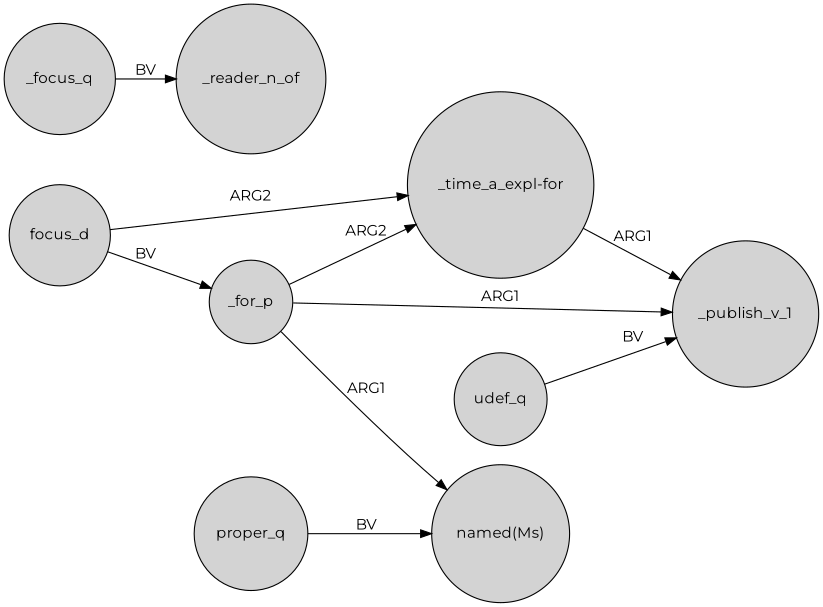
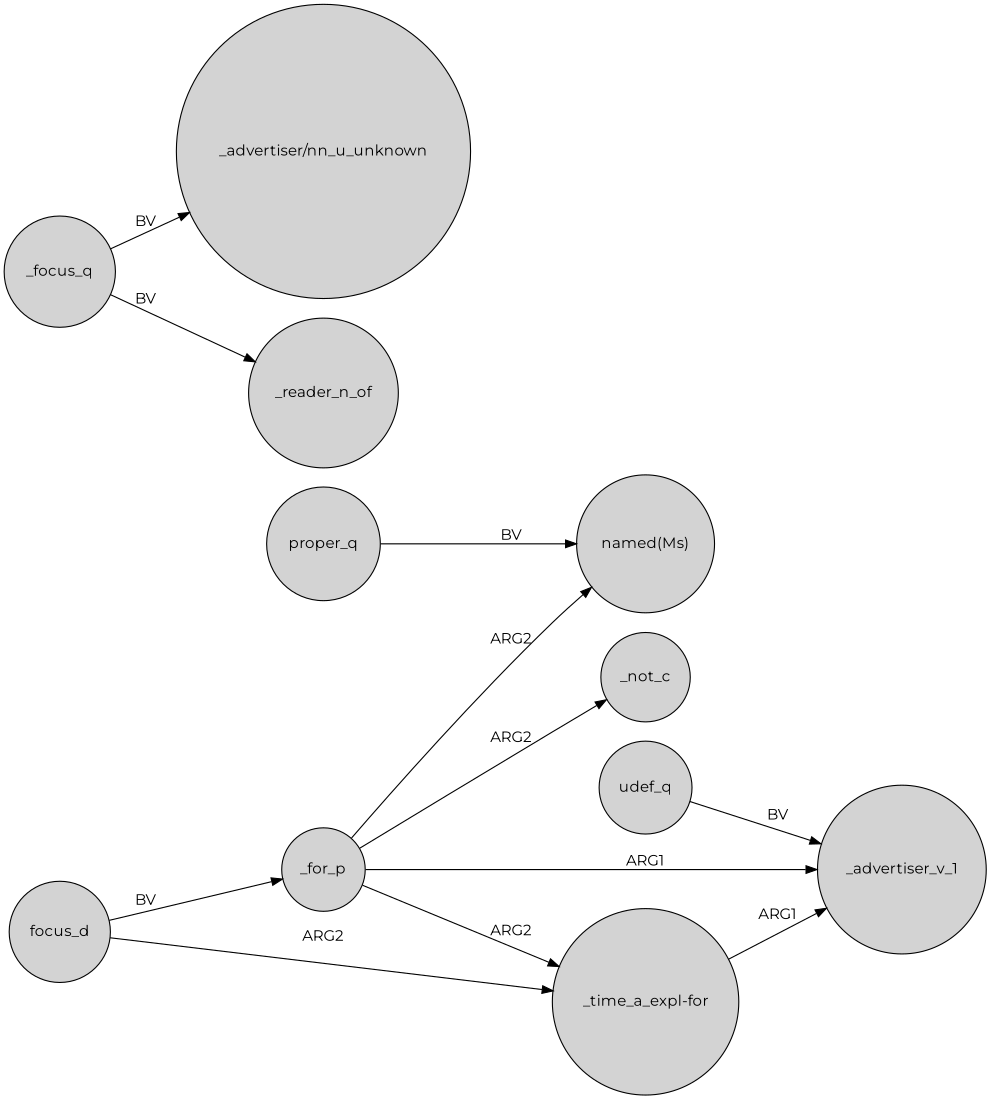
none -> (323, 151)
(746, 314) -> (902, 870)
(367, 389) -> (512, 639)
none -> (646, 677)
